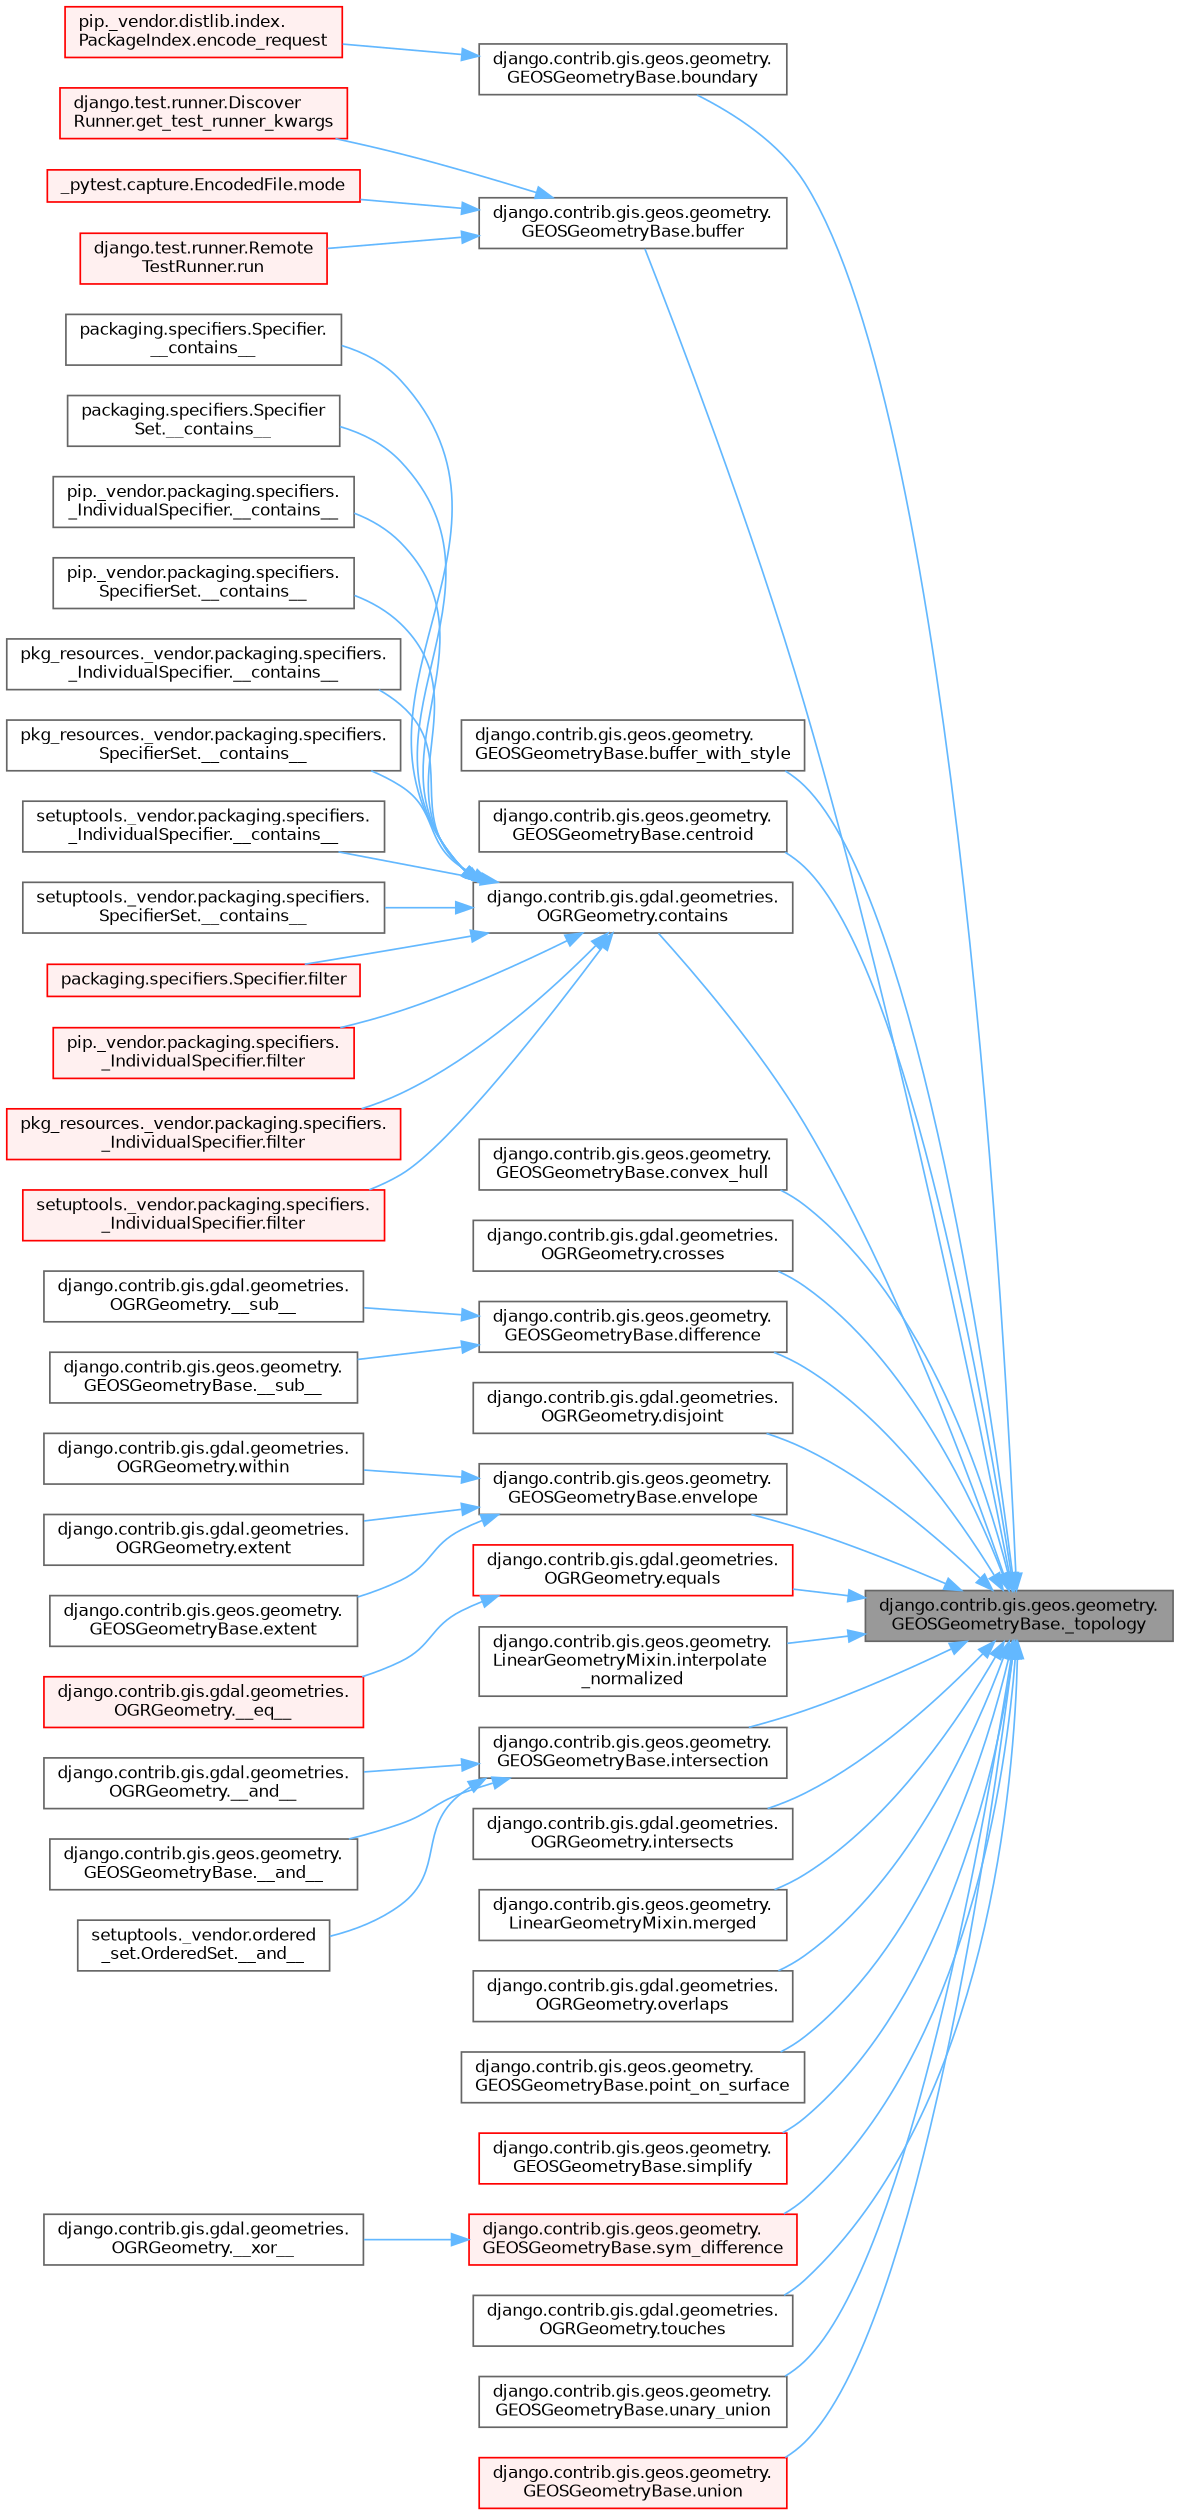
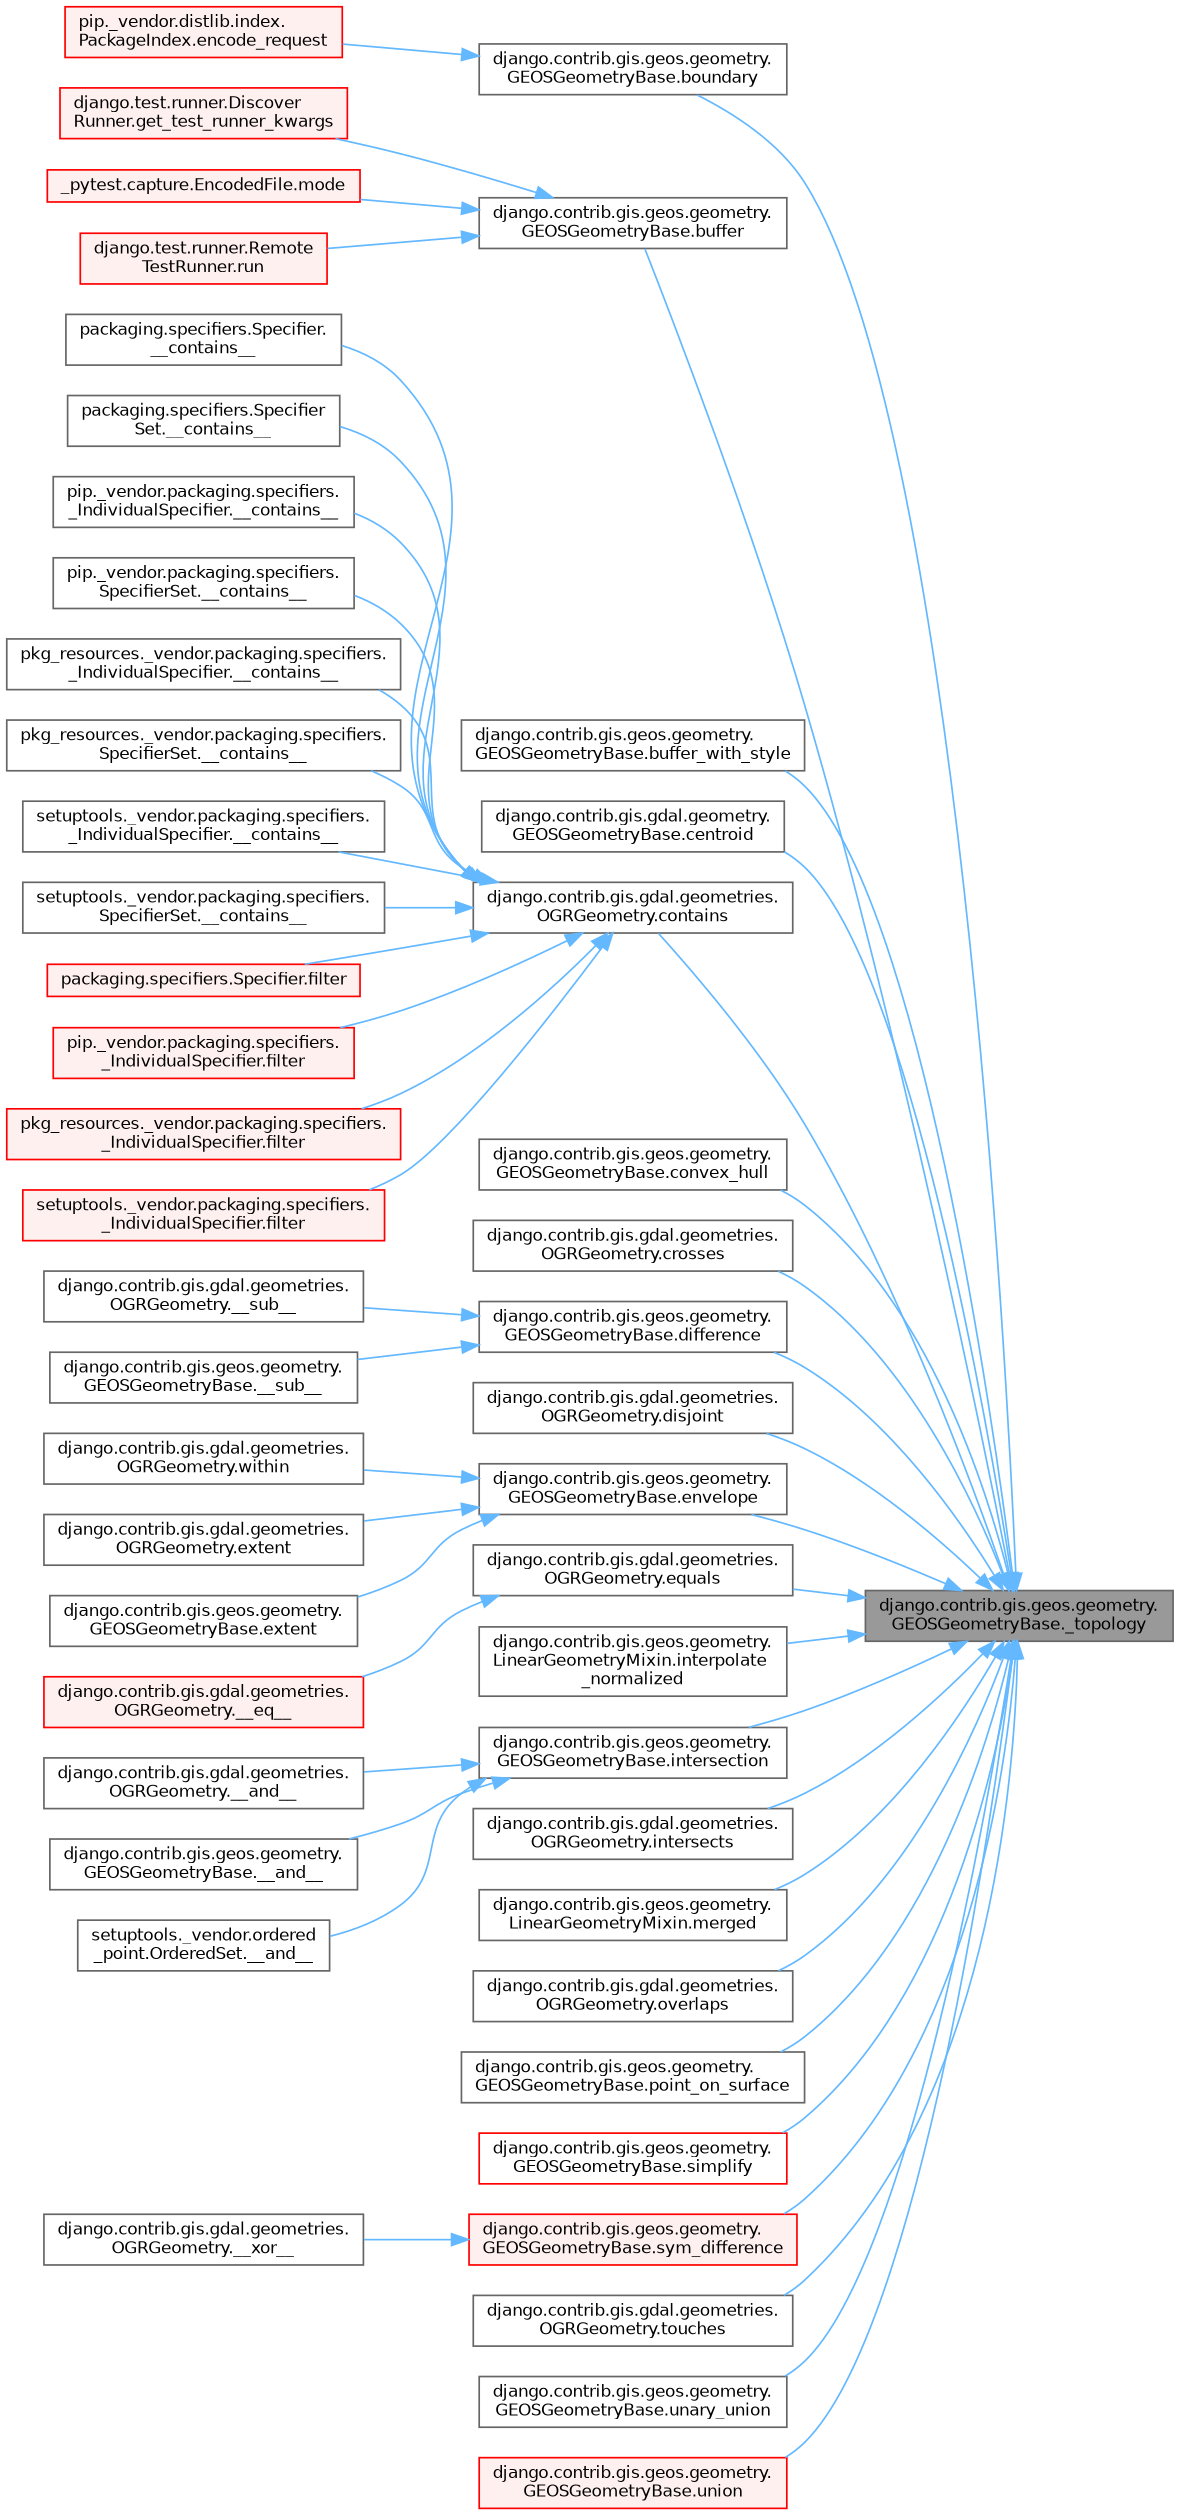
(633, 827) -> (633, 827)
(633, 1570) -> (633, 1570)
(204, 1946) -> (204, 1946)
